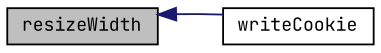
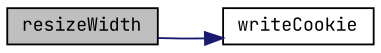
(200, 14) -> (181, 39)
